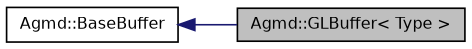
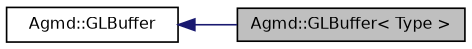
(92, 25) -> (92, 25)
